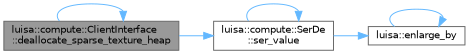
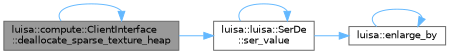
(274, 36) -> (264, 36)
